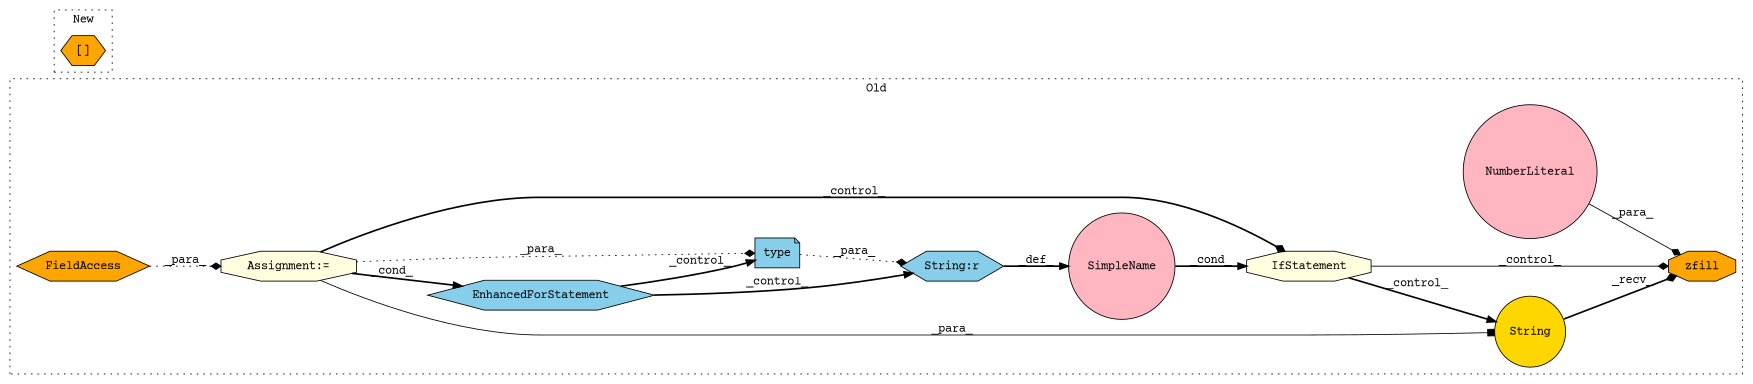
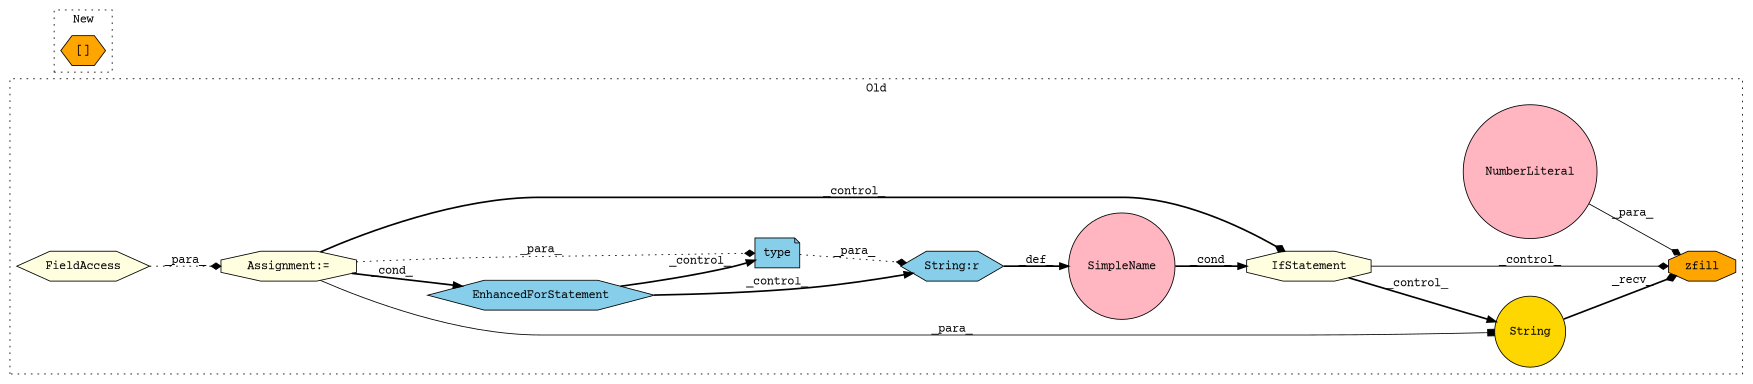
(83, 266) -> (83, 266)
